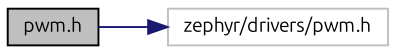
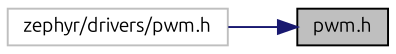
(123, 27) -> (253, 27)
